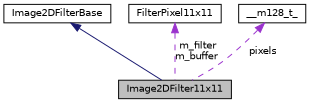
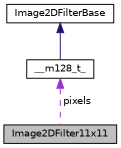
(175, 14) -> none
(121, 54) -> (60, 46)
